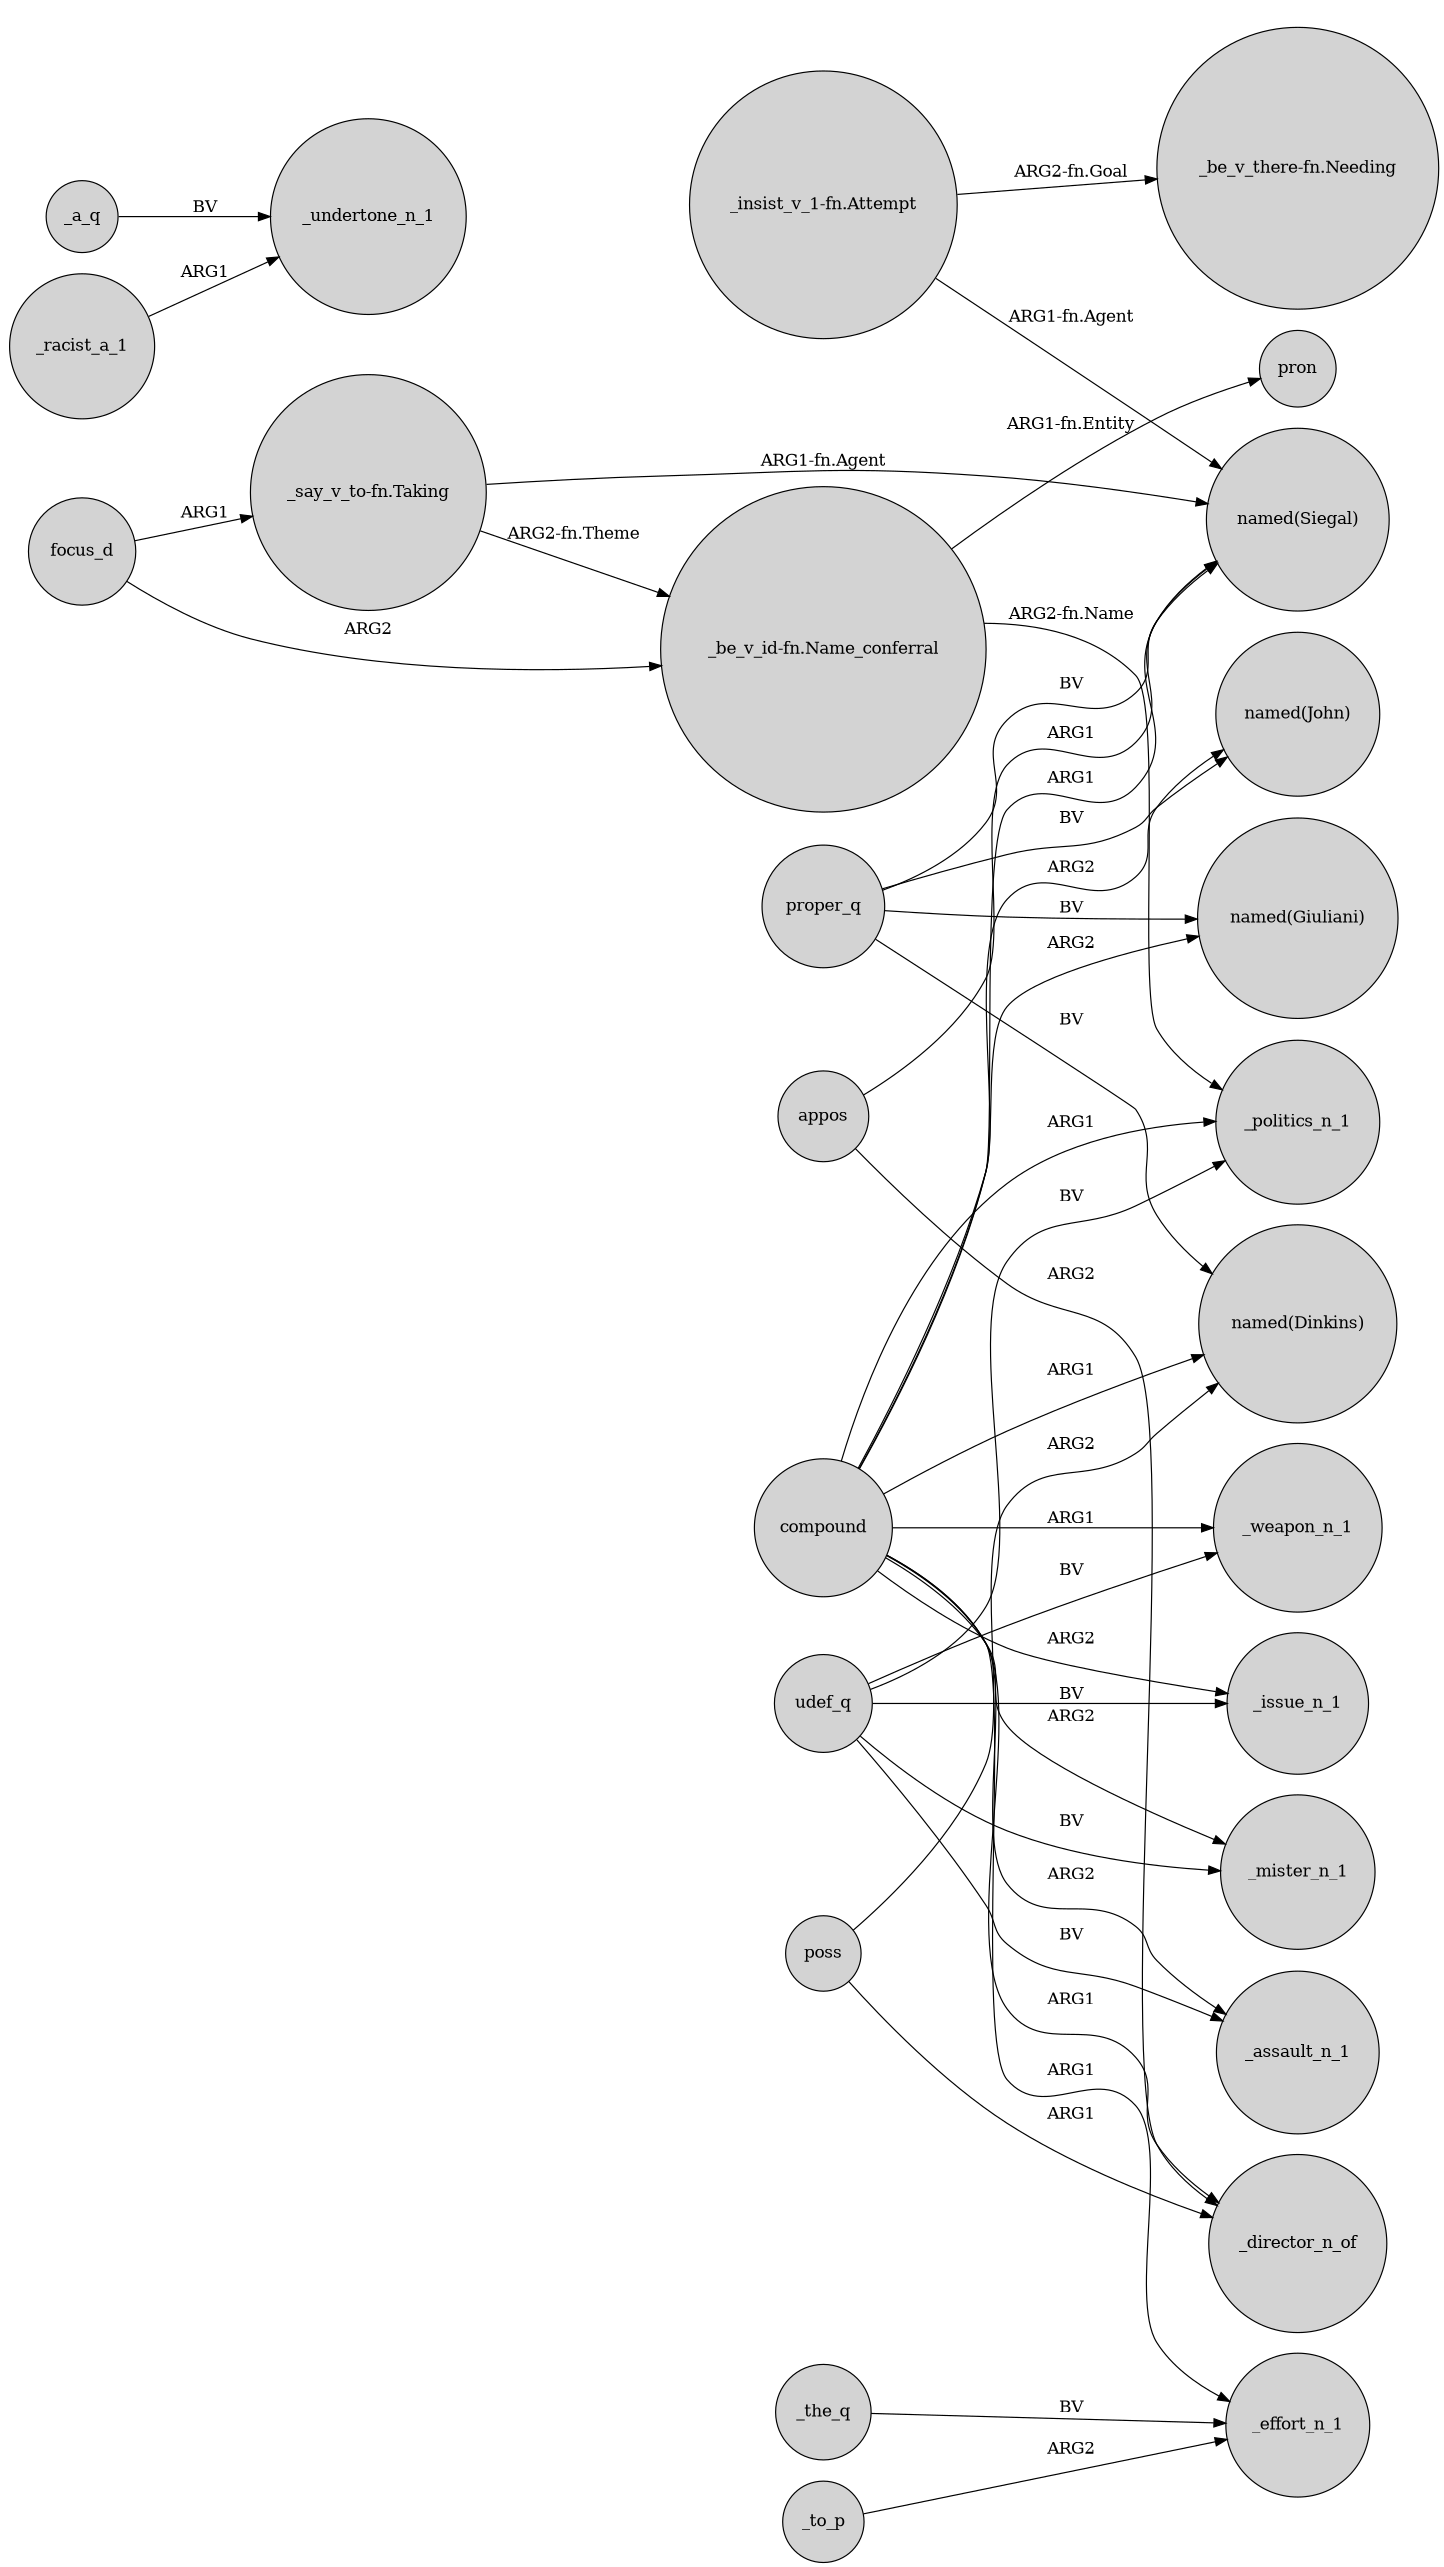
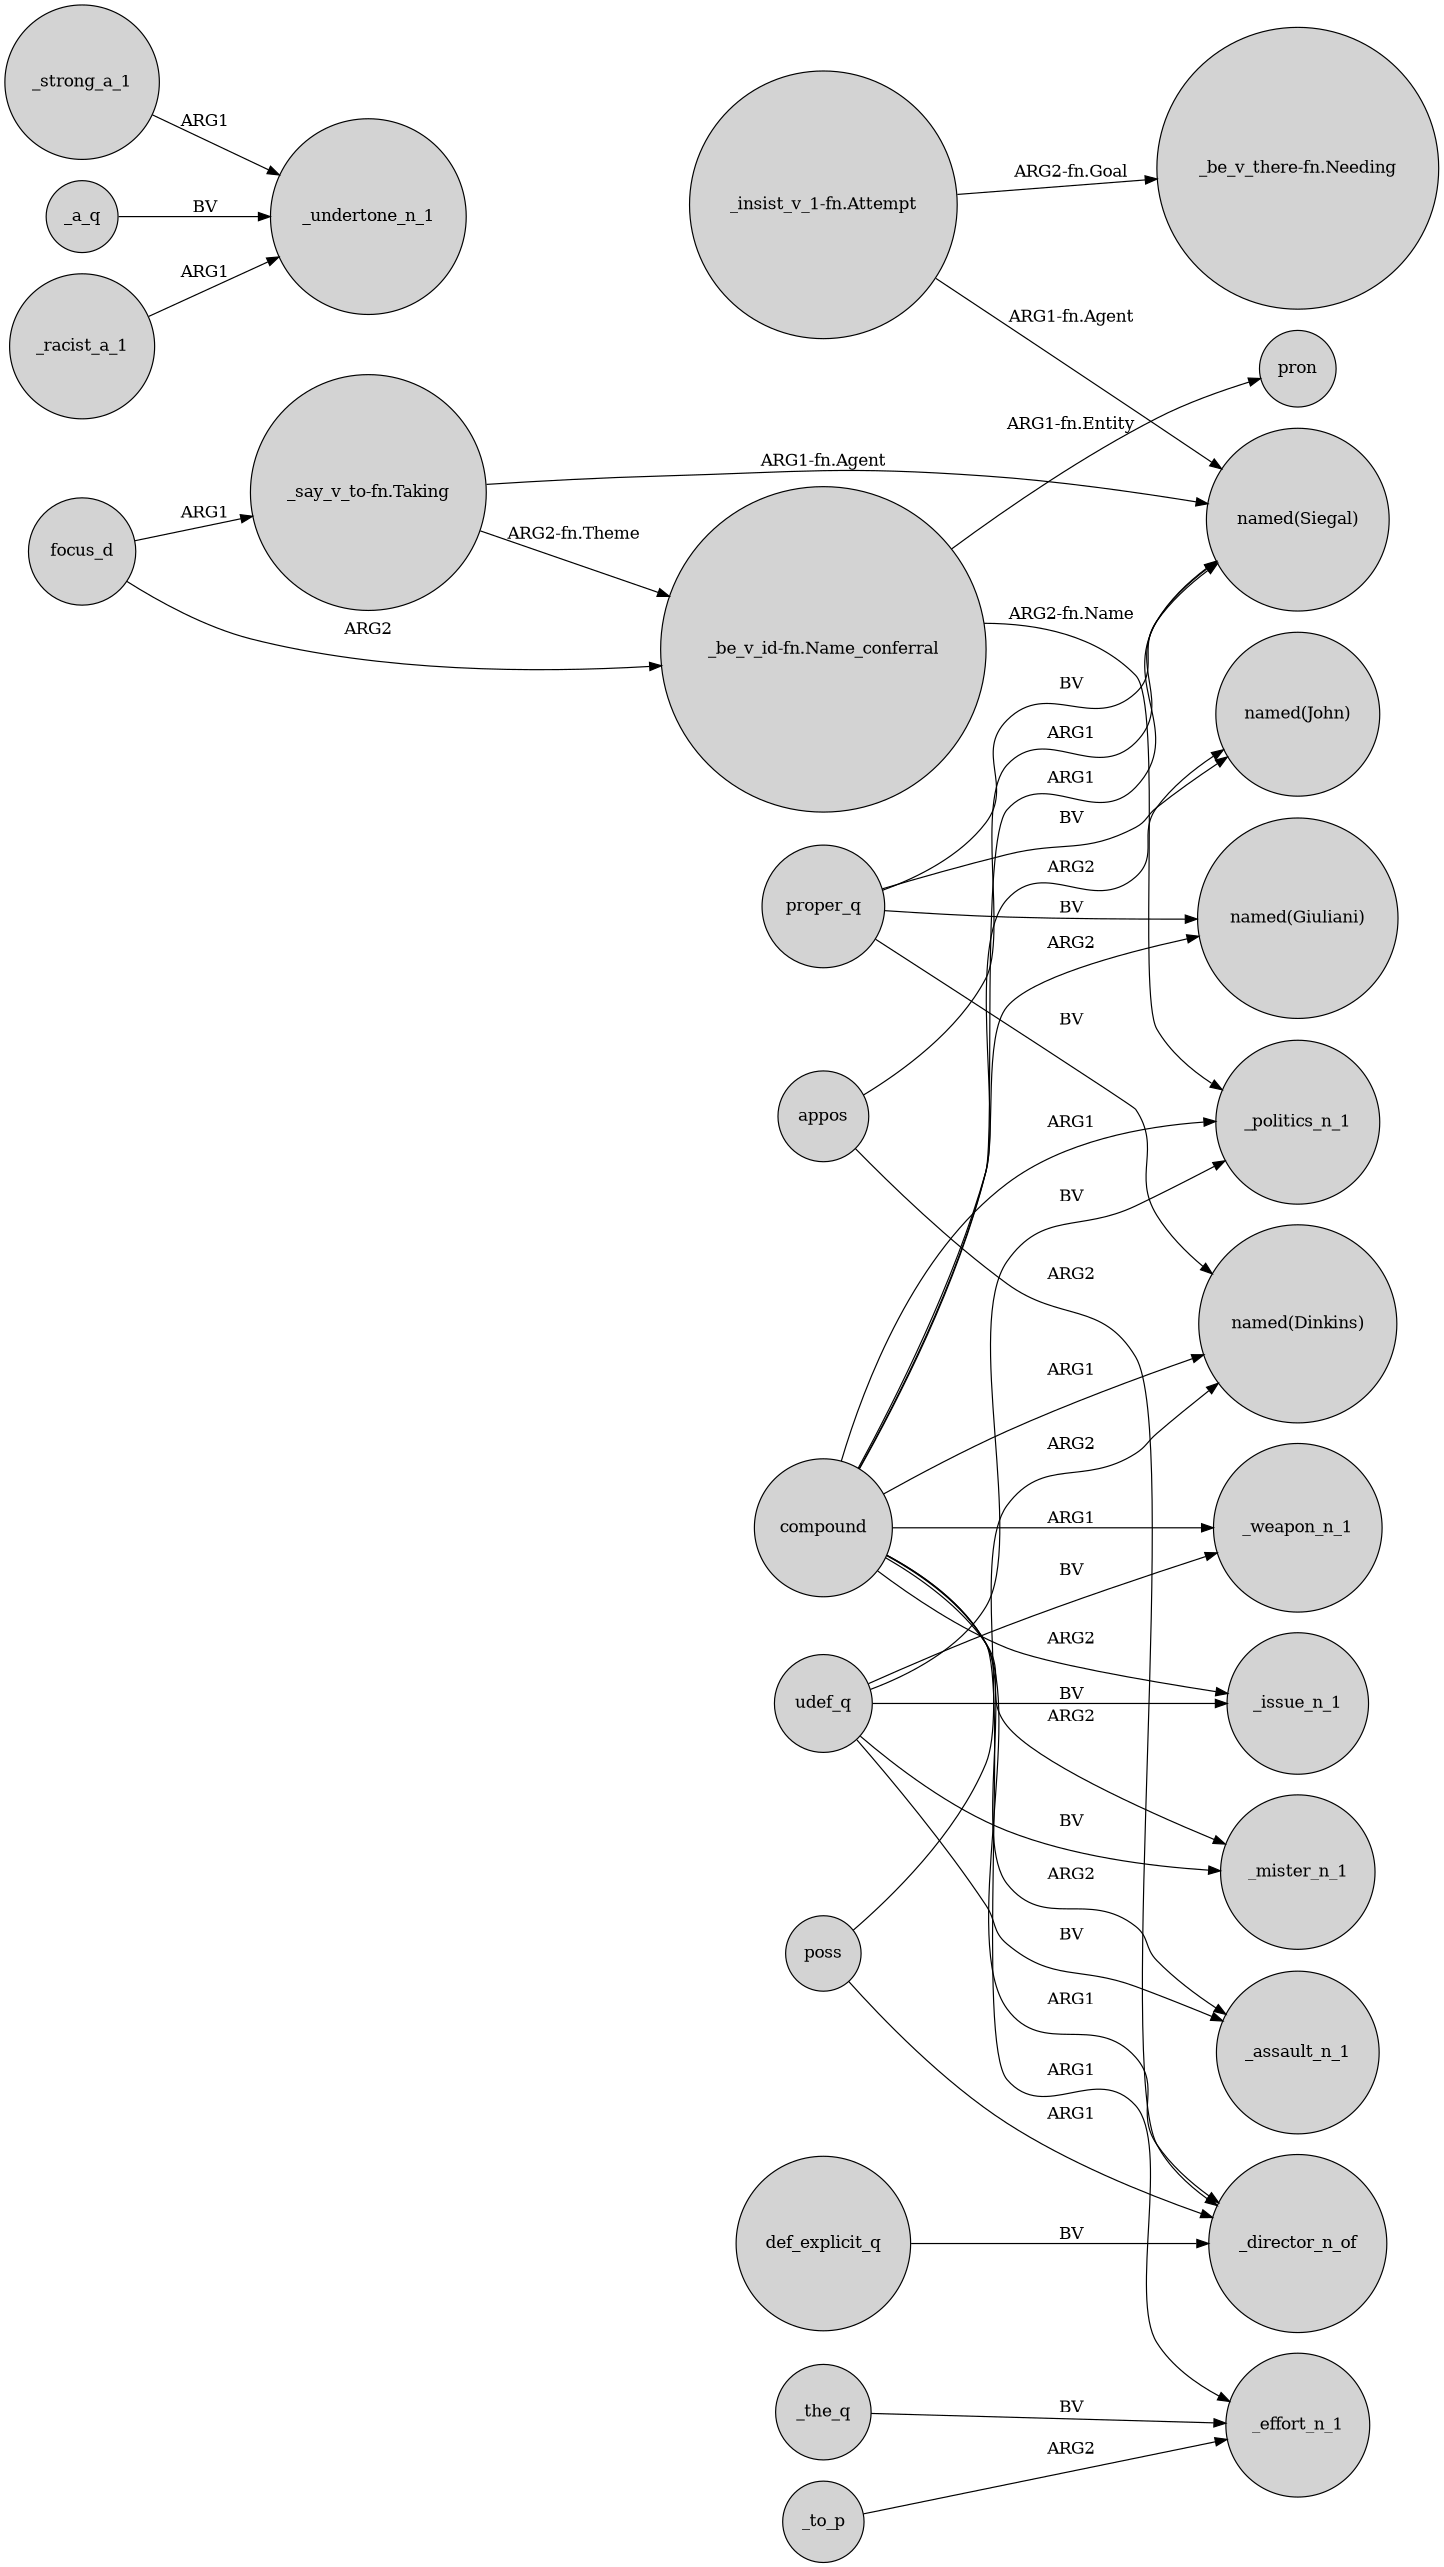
none -> (82, 82)
none -> (823, 2244)
